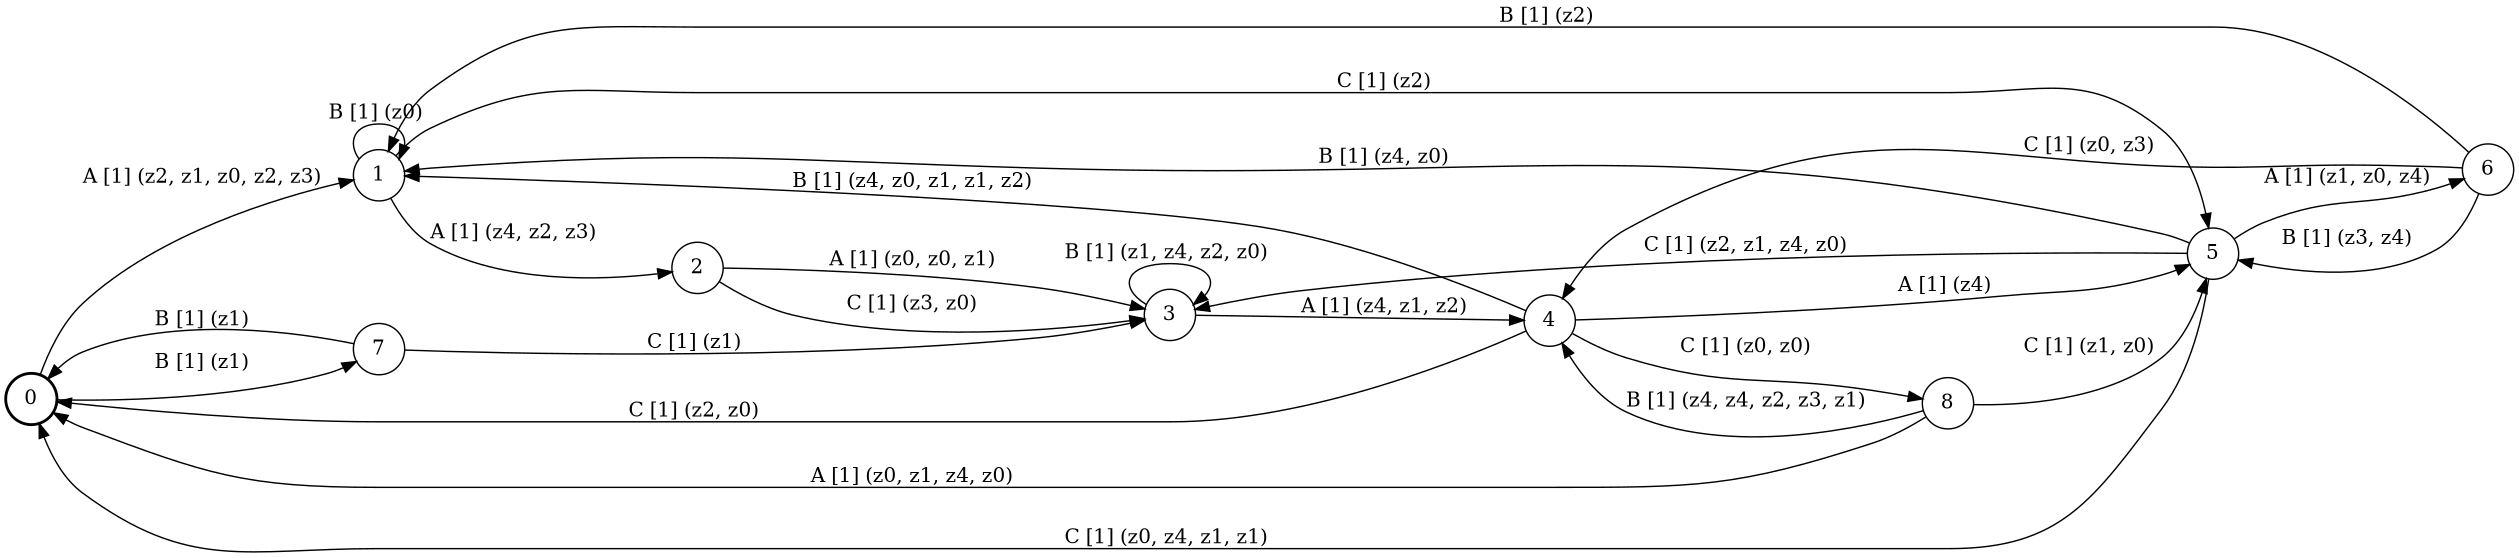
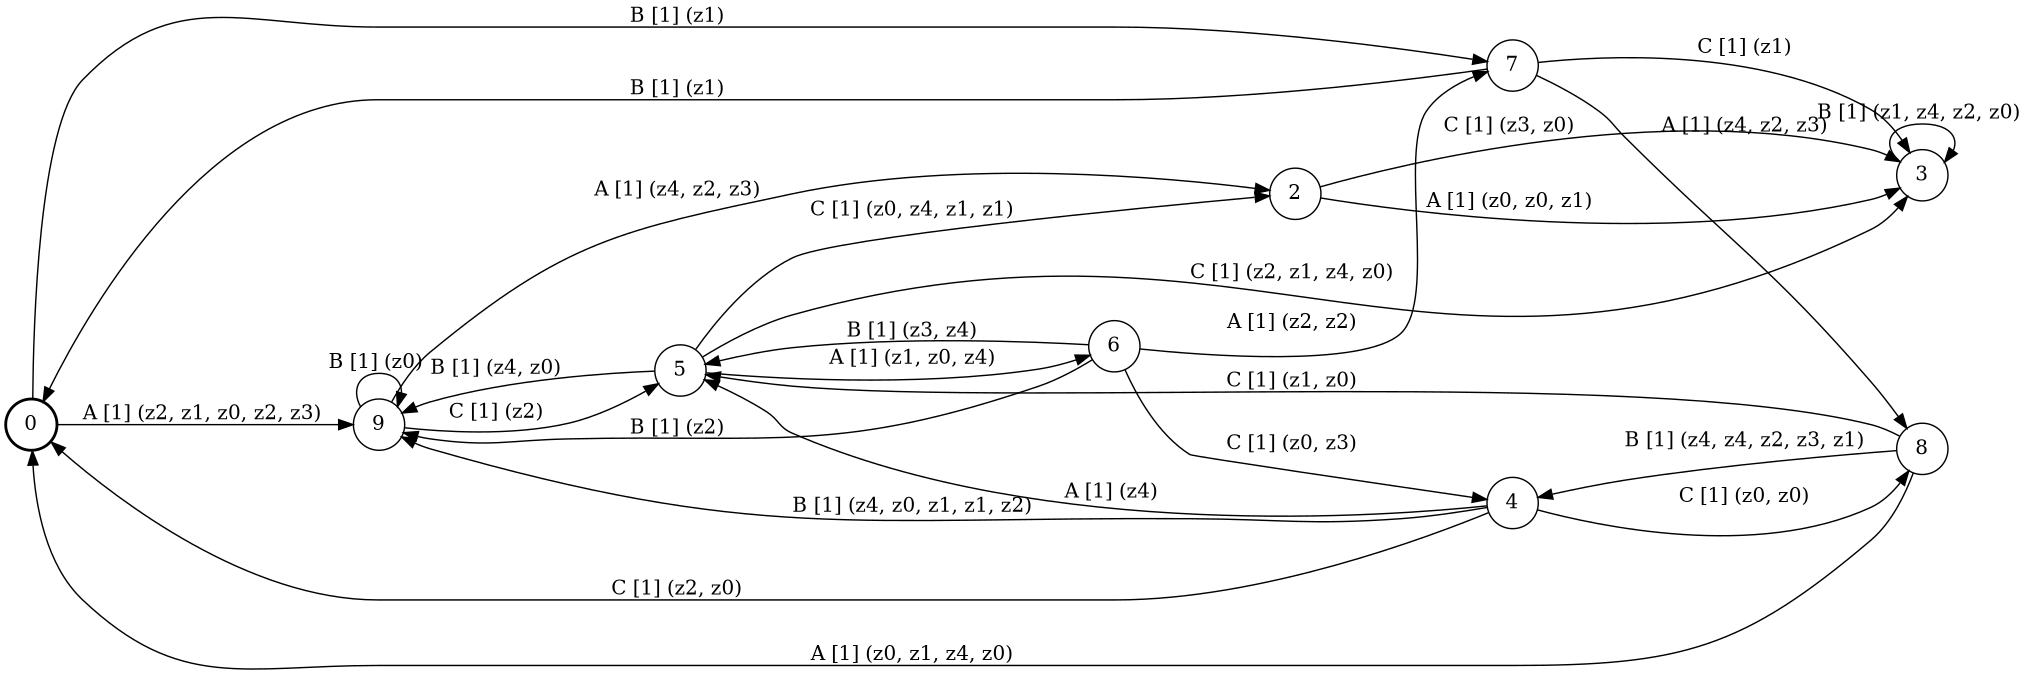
(379, 175) -> (379, 425)
none -> (1727, 235)
(1353, 318) -> none
none -> (1406, 324)
(1178, 549) -> (956, 229)
